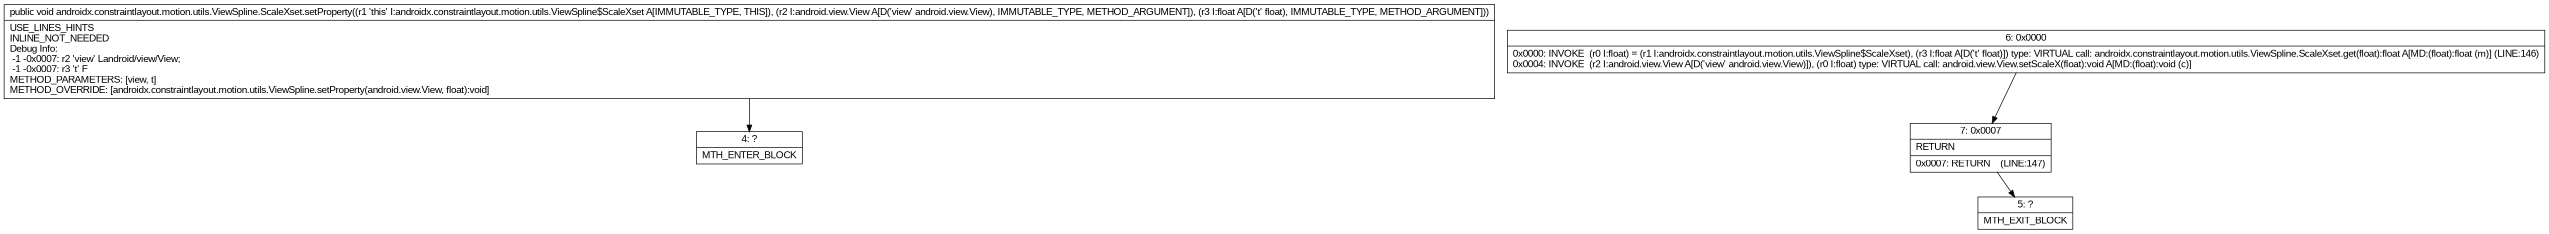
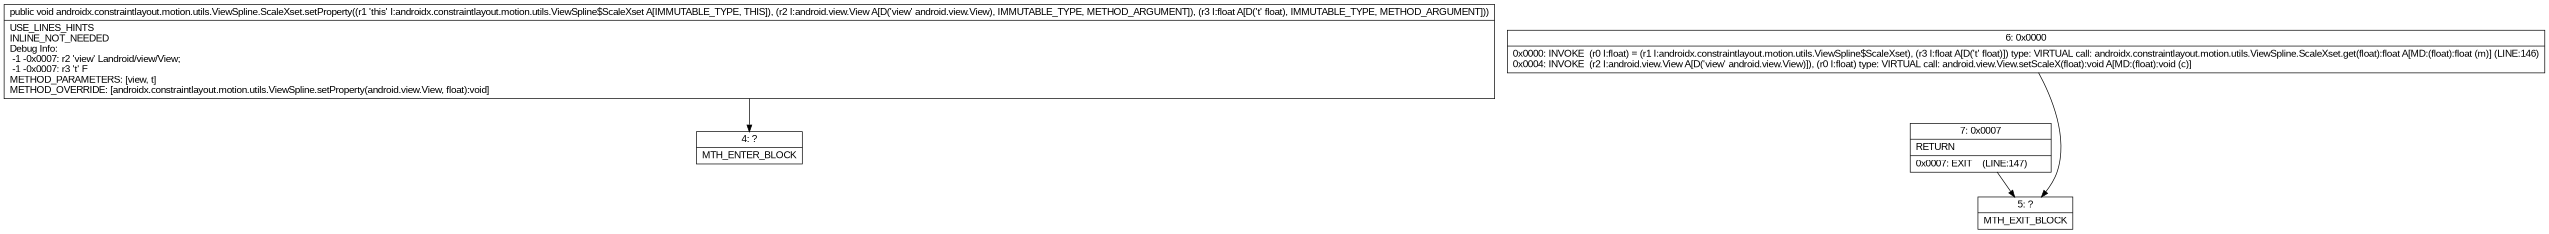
(2006, 95) -> (2060, 132)
(1981, 164) -> (1972, 164)
